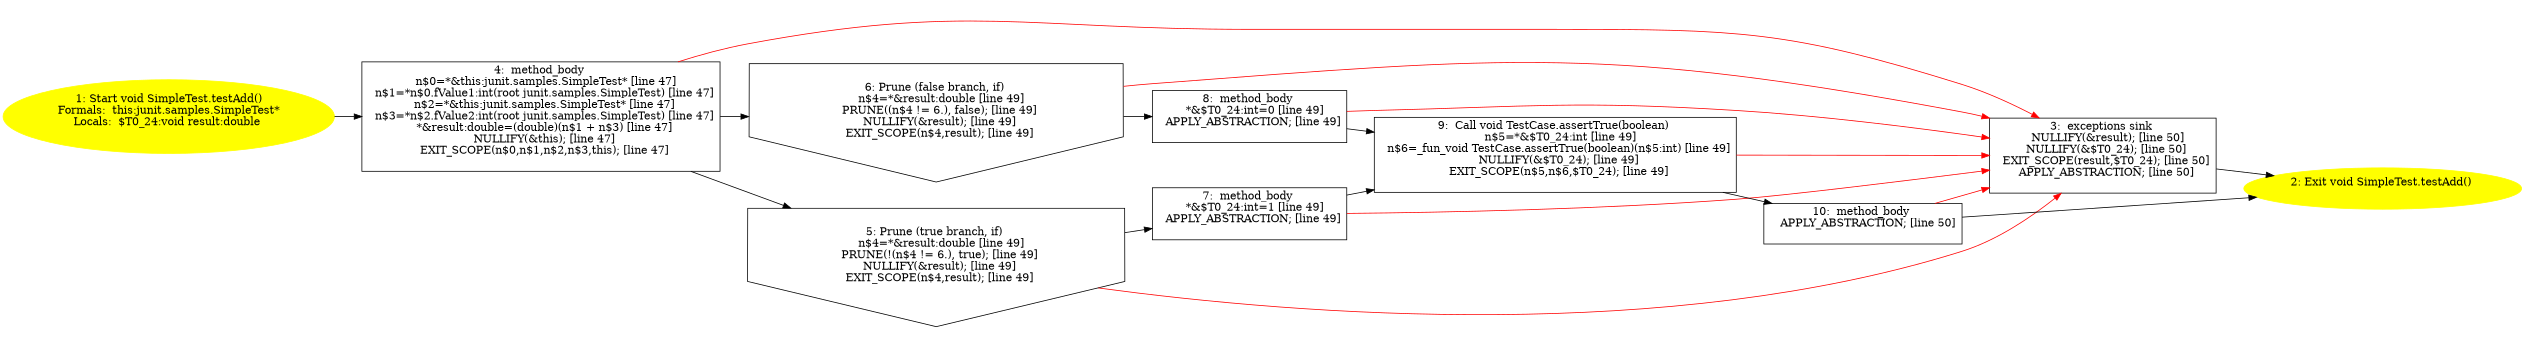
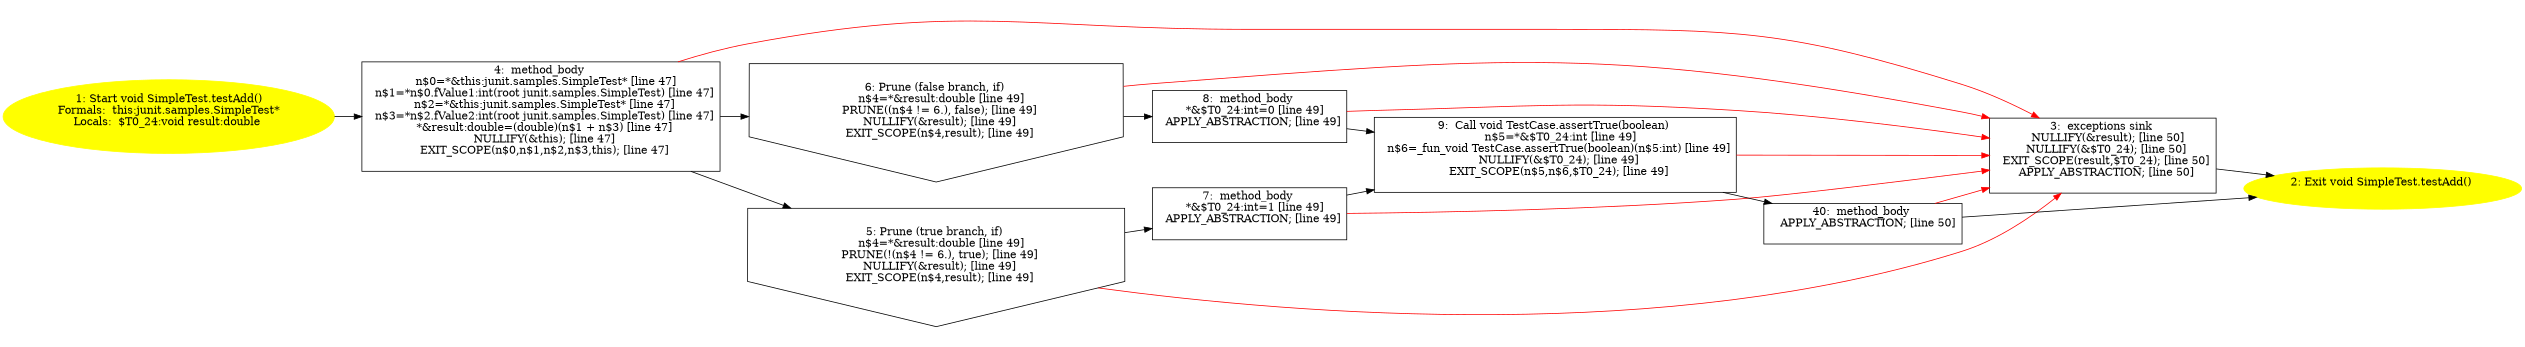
(1863, 224) -> (1863, 224)
